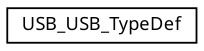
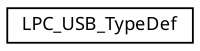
(102, 25) -> (100, 25)
